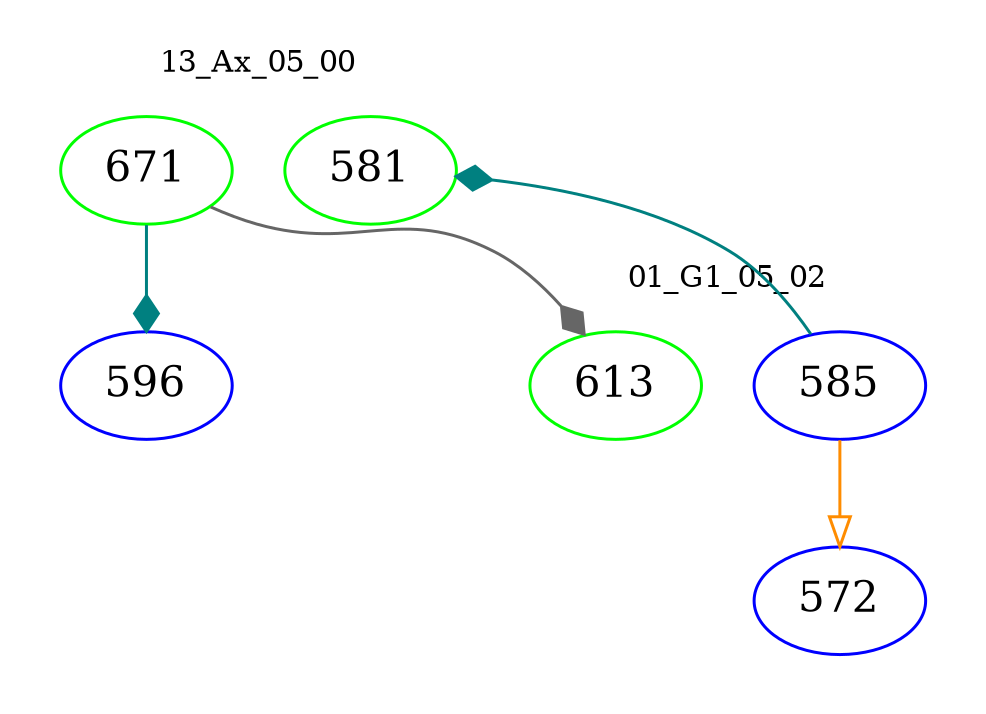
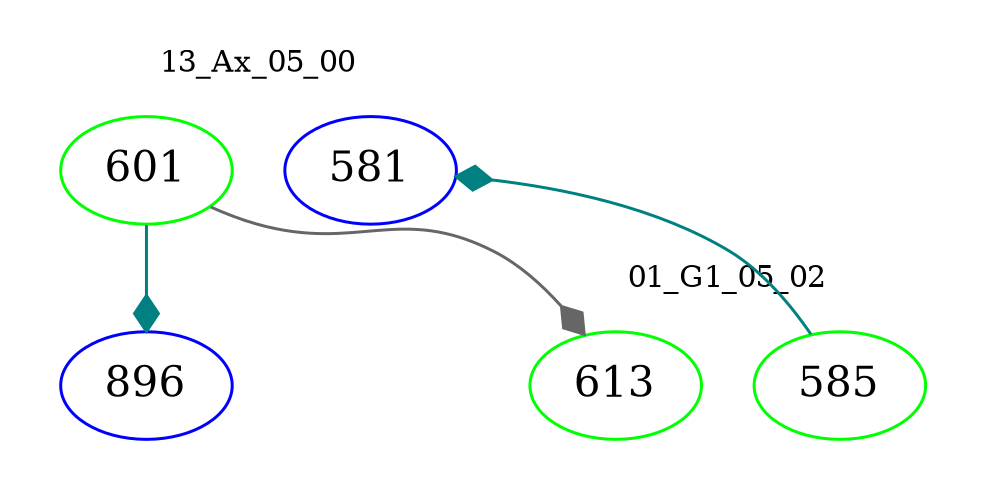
(146, 170) -> (146, 170)
(371, 170) -> (371, 170)
(146, 386) -> (146, 386)
(840, 386) -> (840, 386)
(840, 601) -> none
